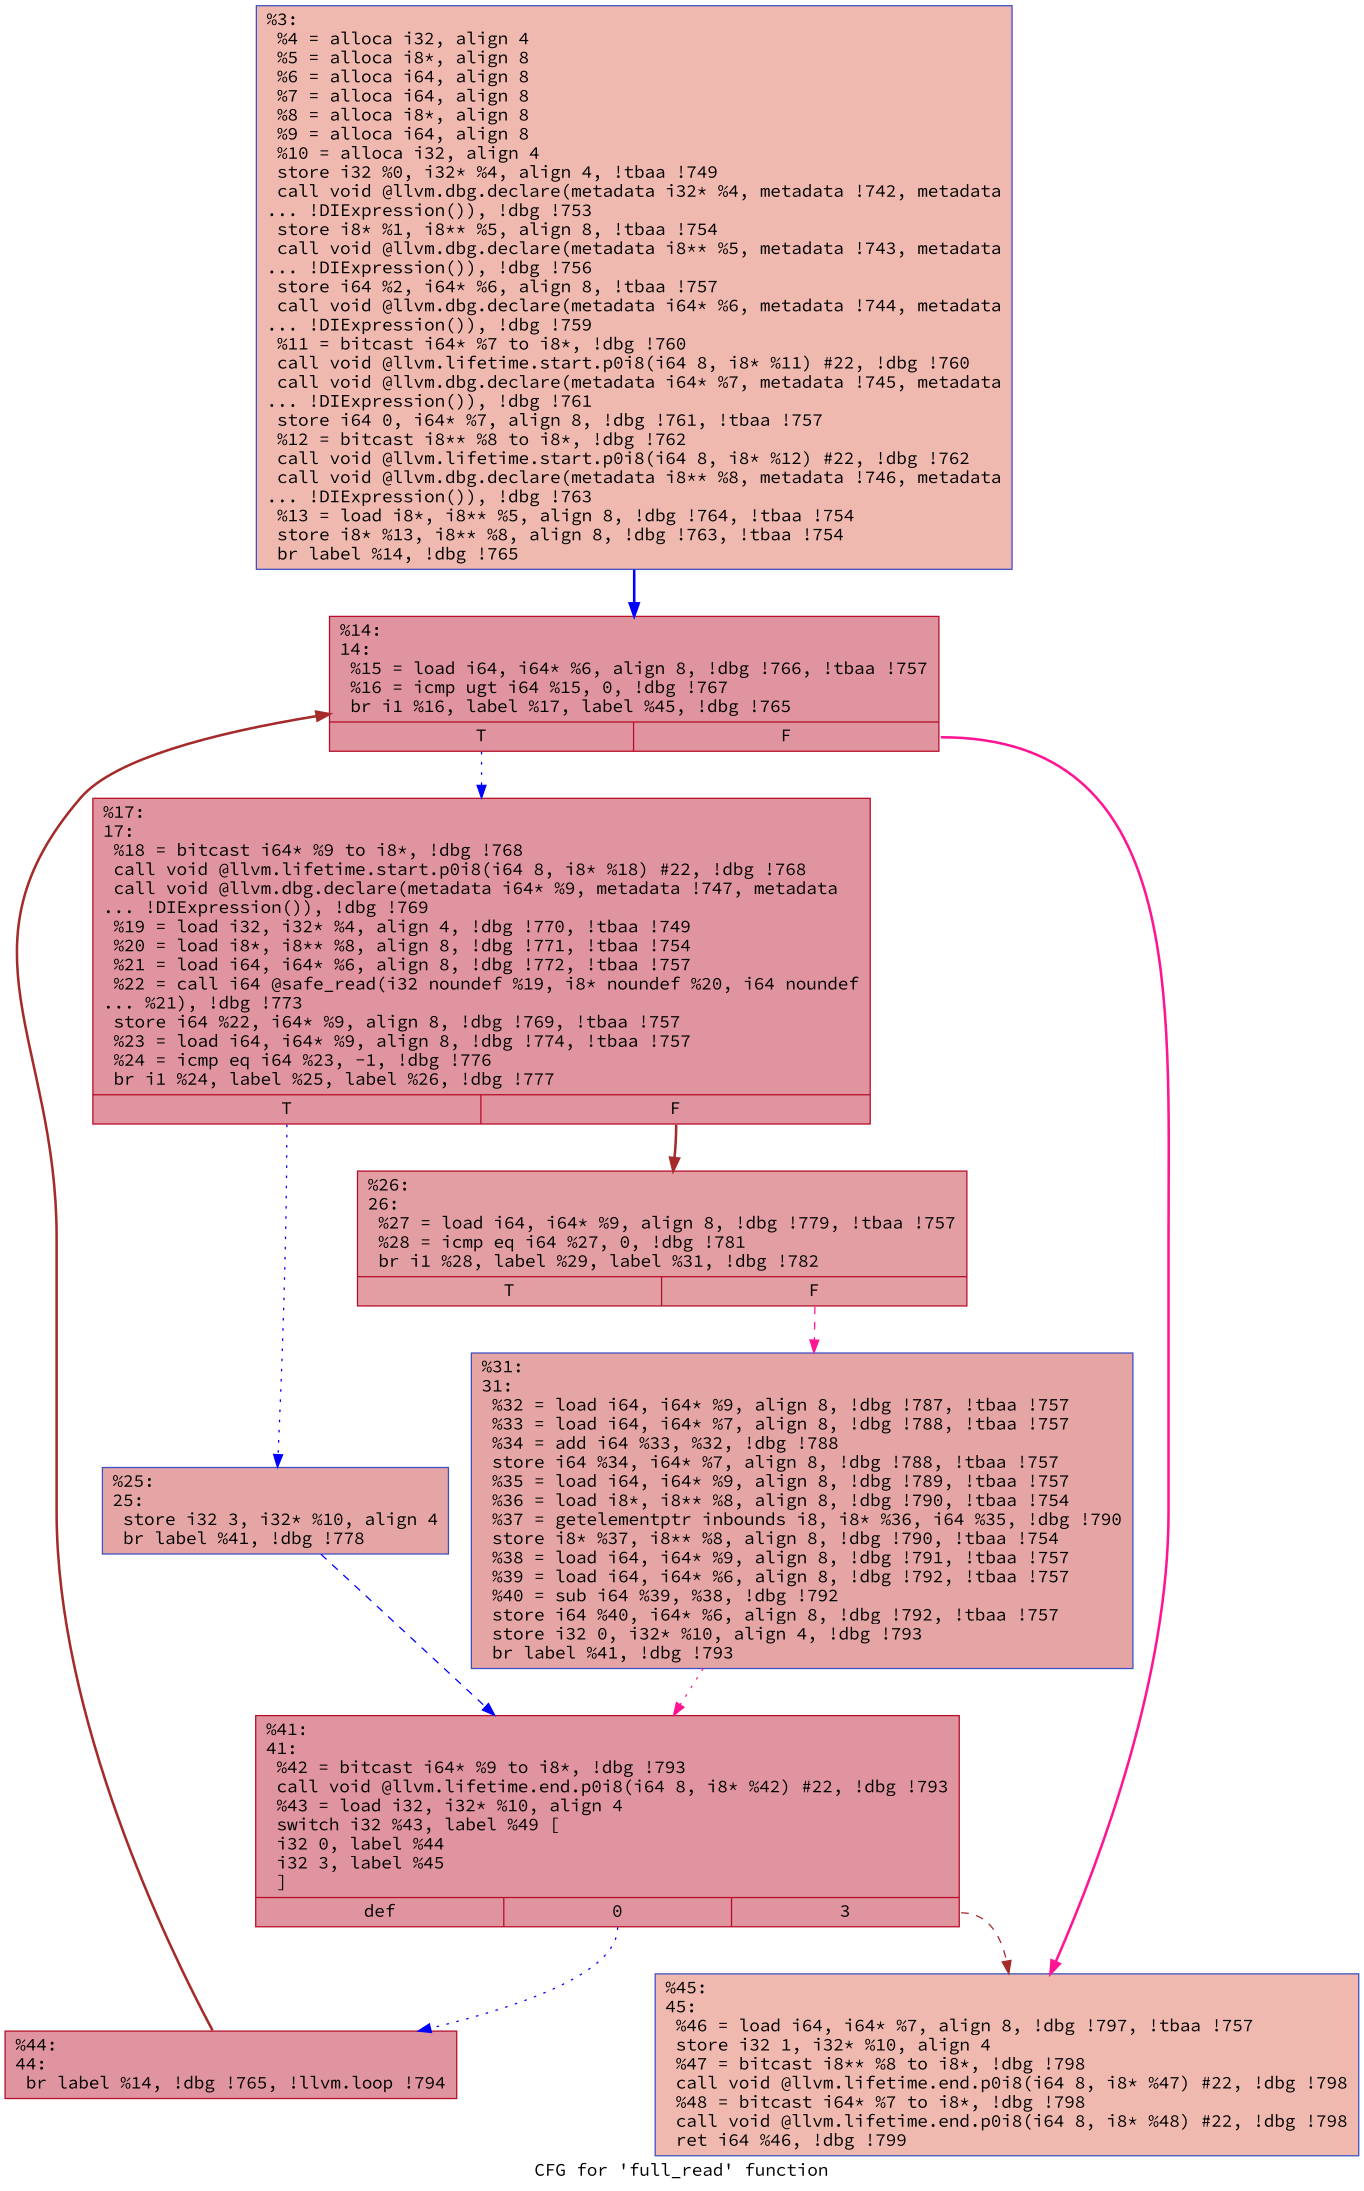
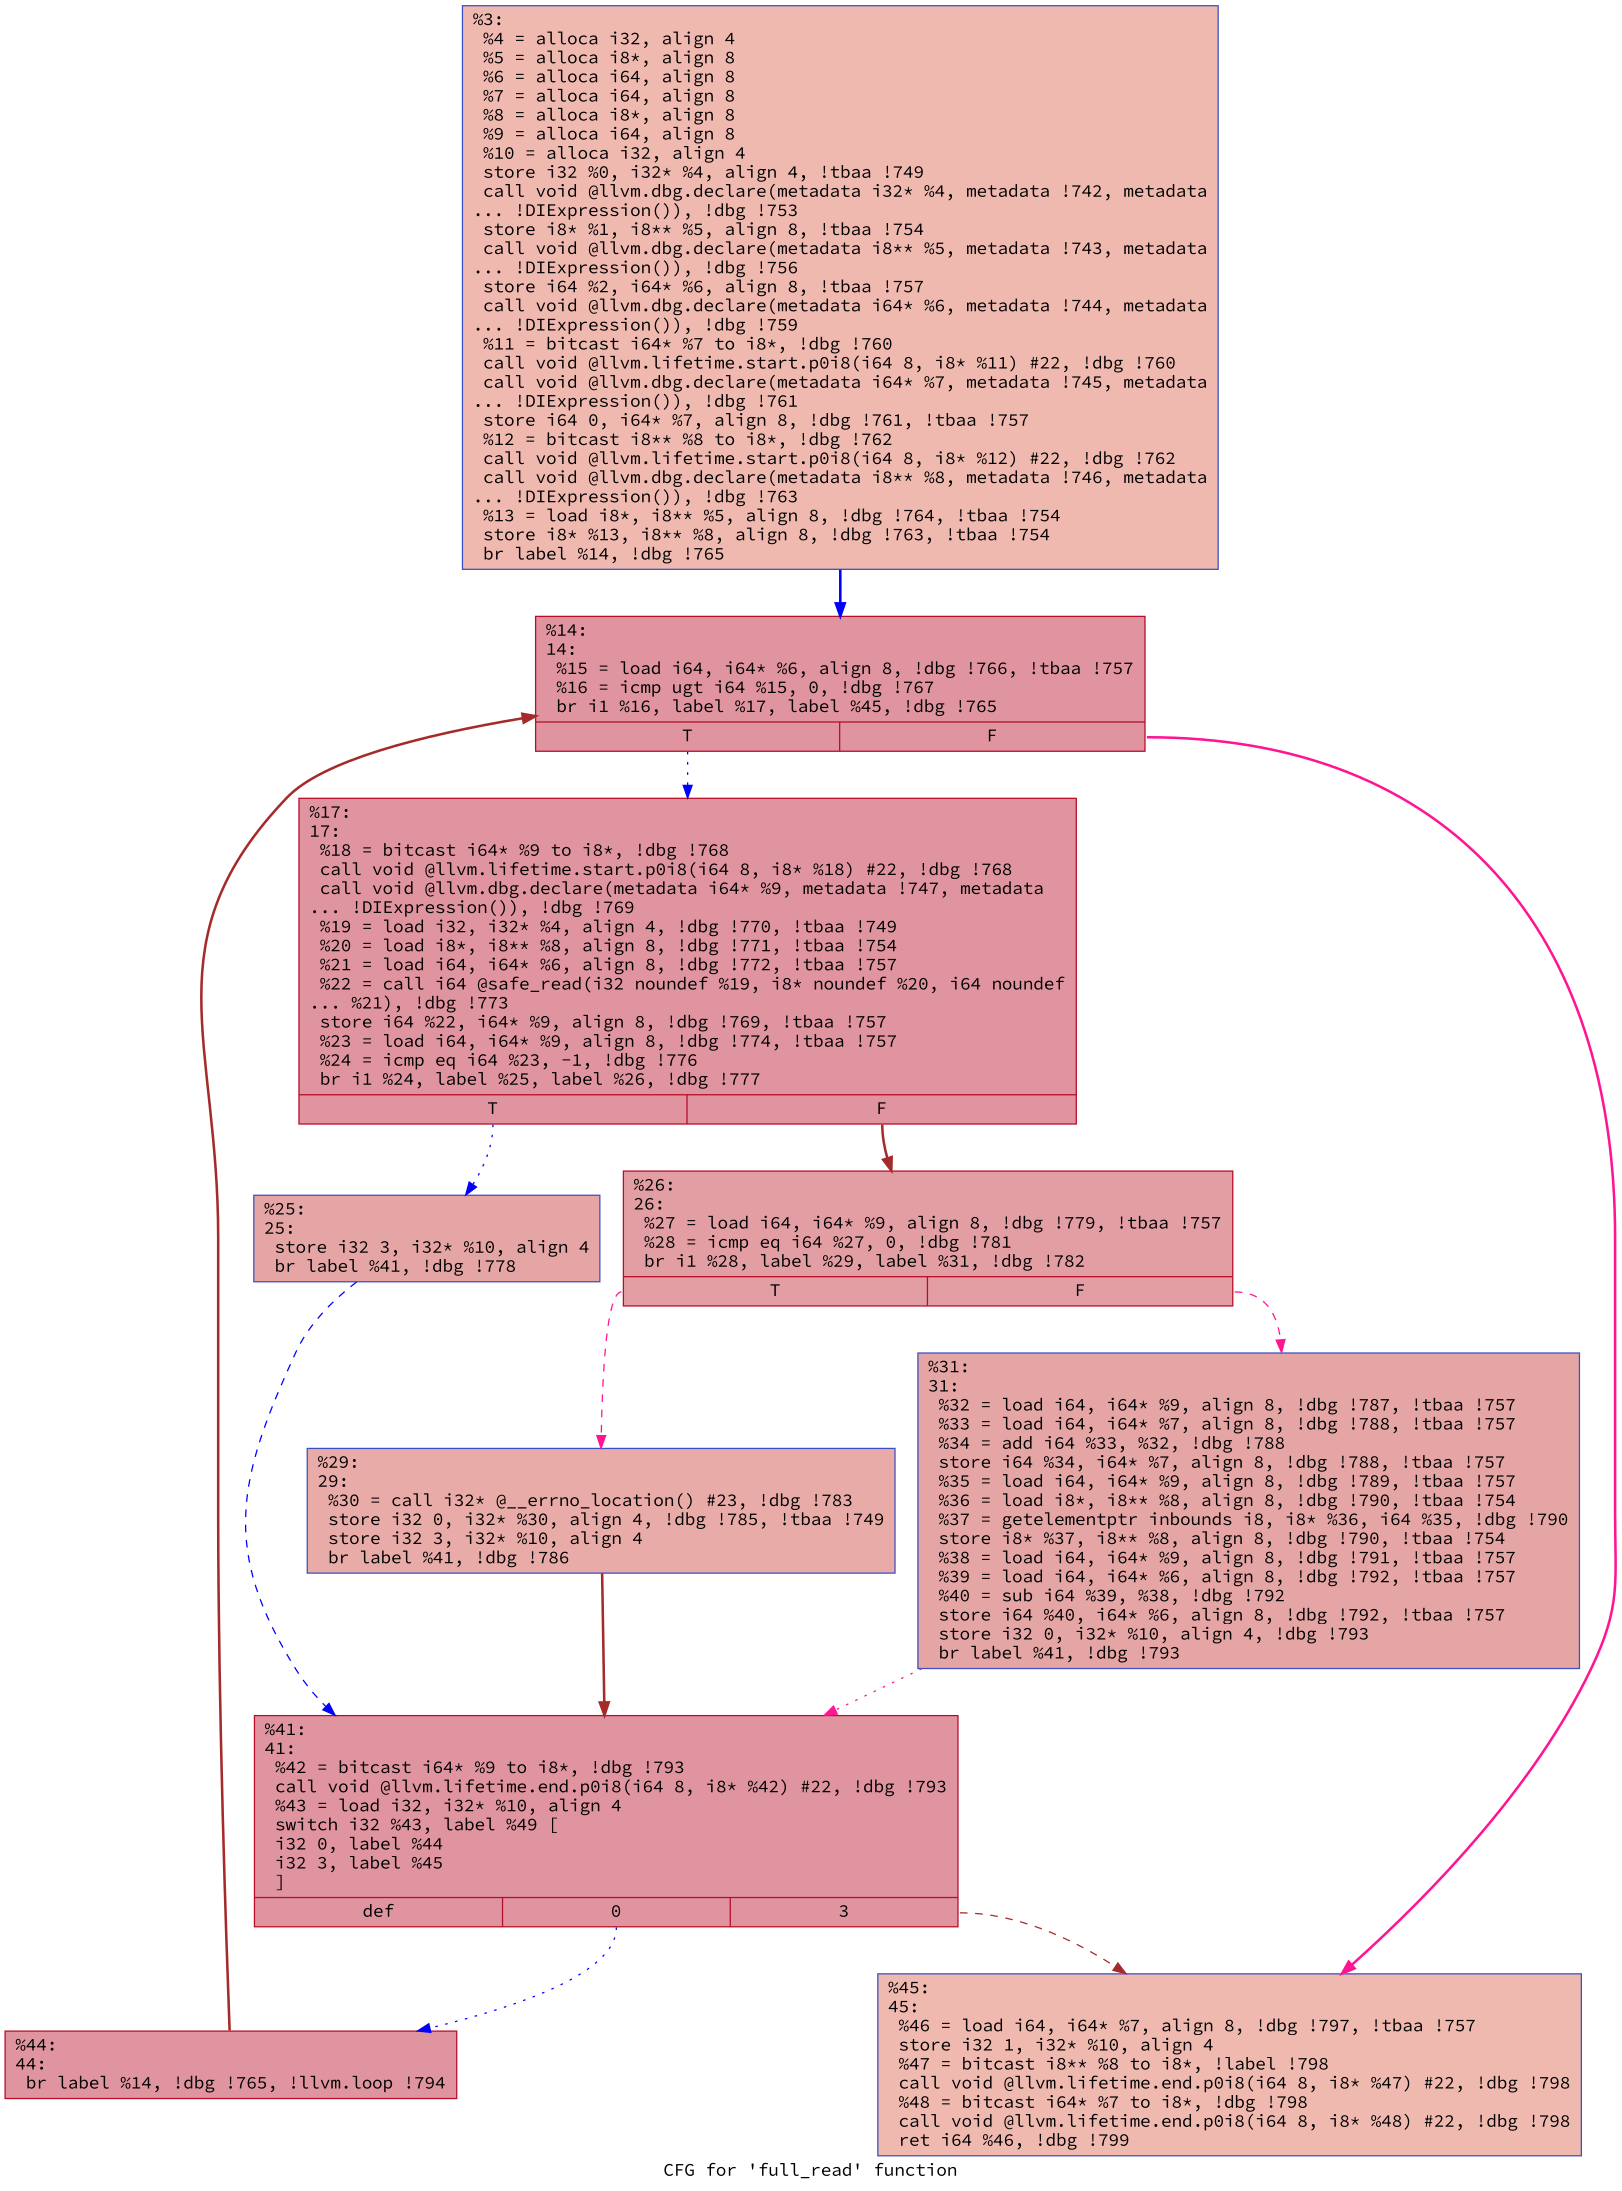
none -> (601, 1511)
(876, 2064) -> (1109, 2064)
